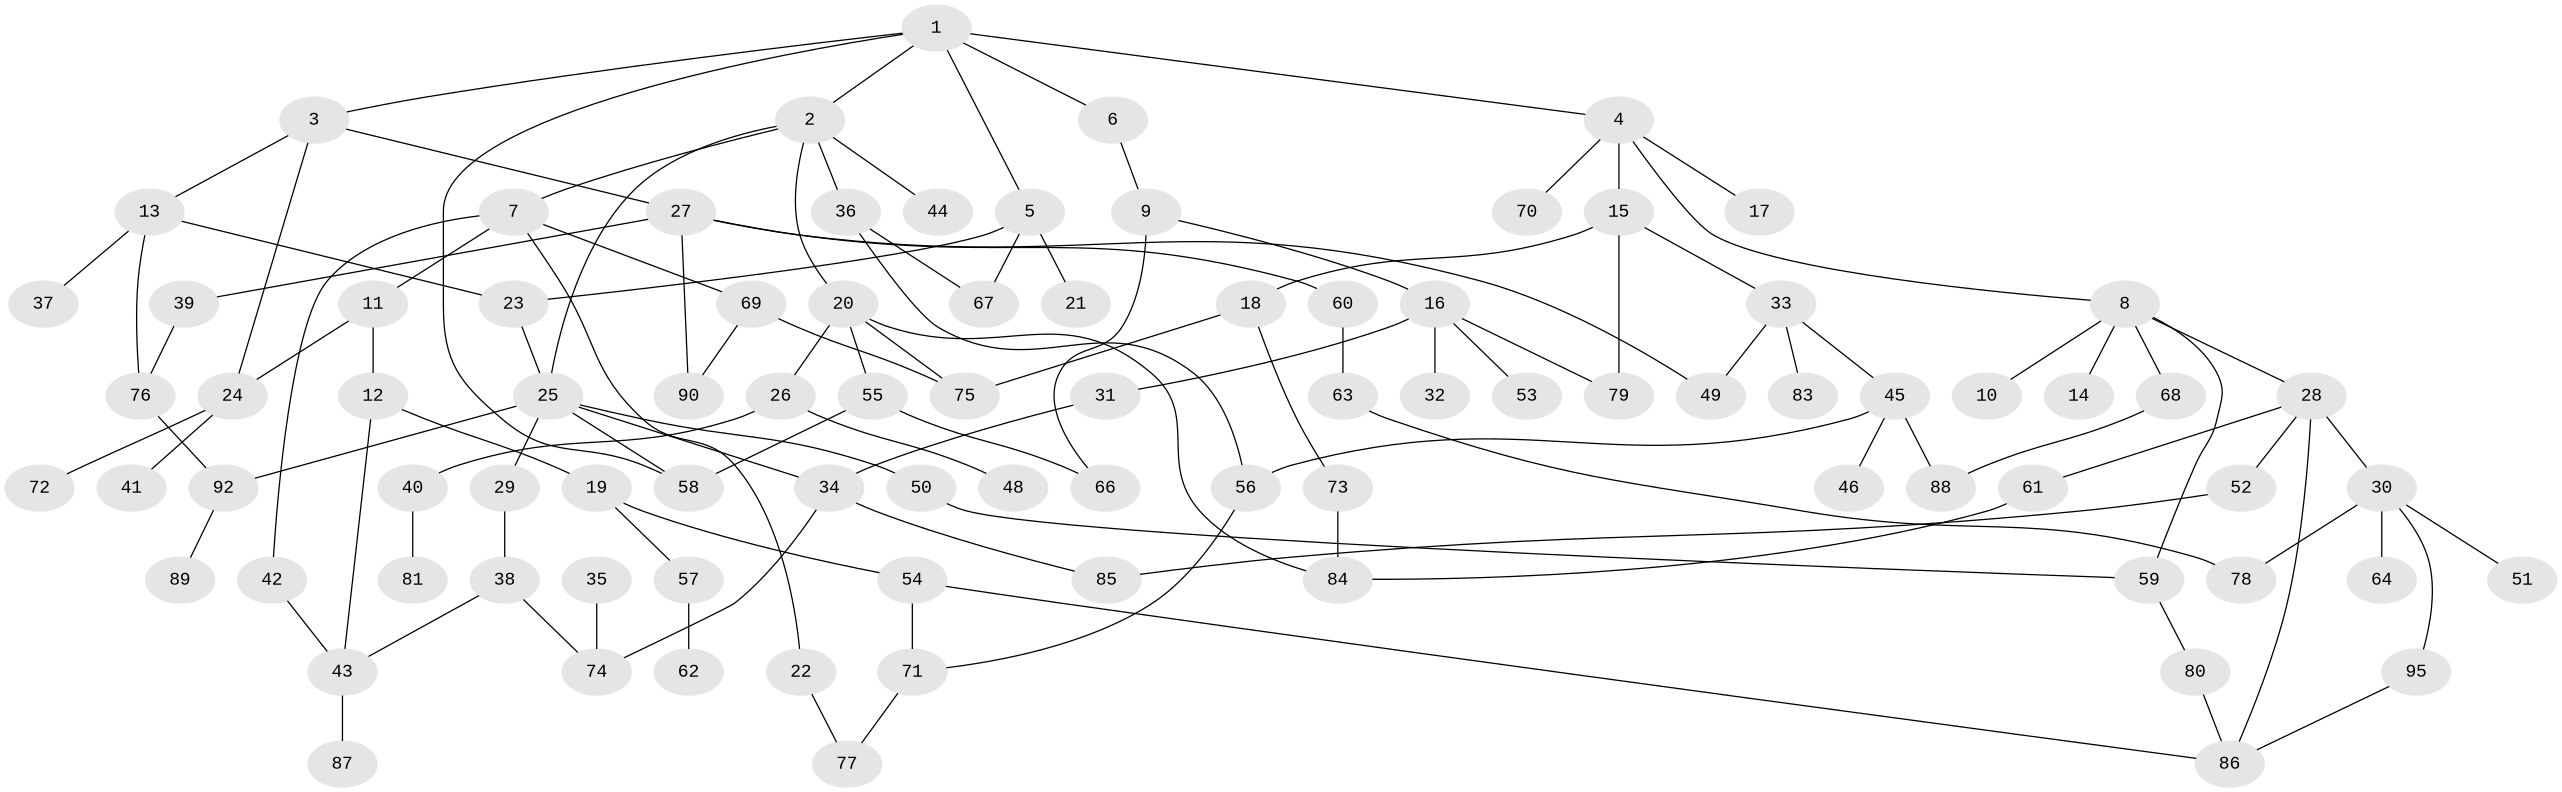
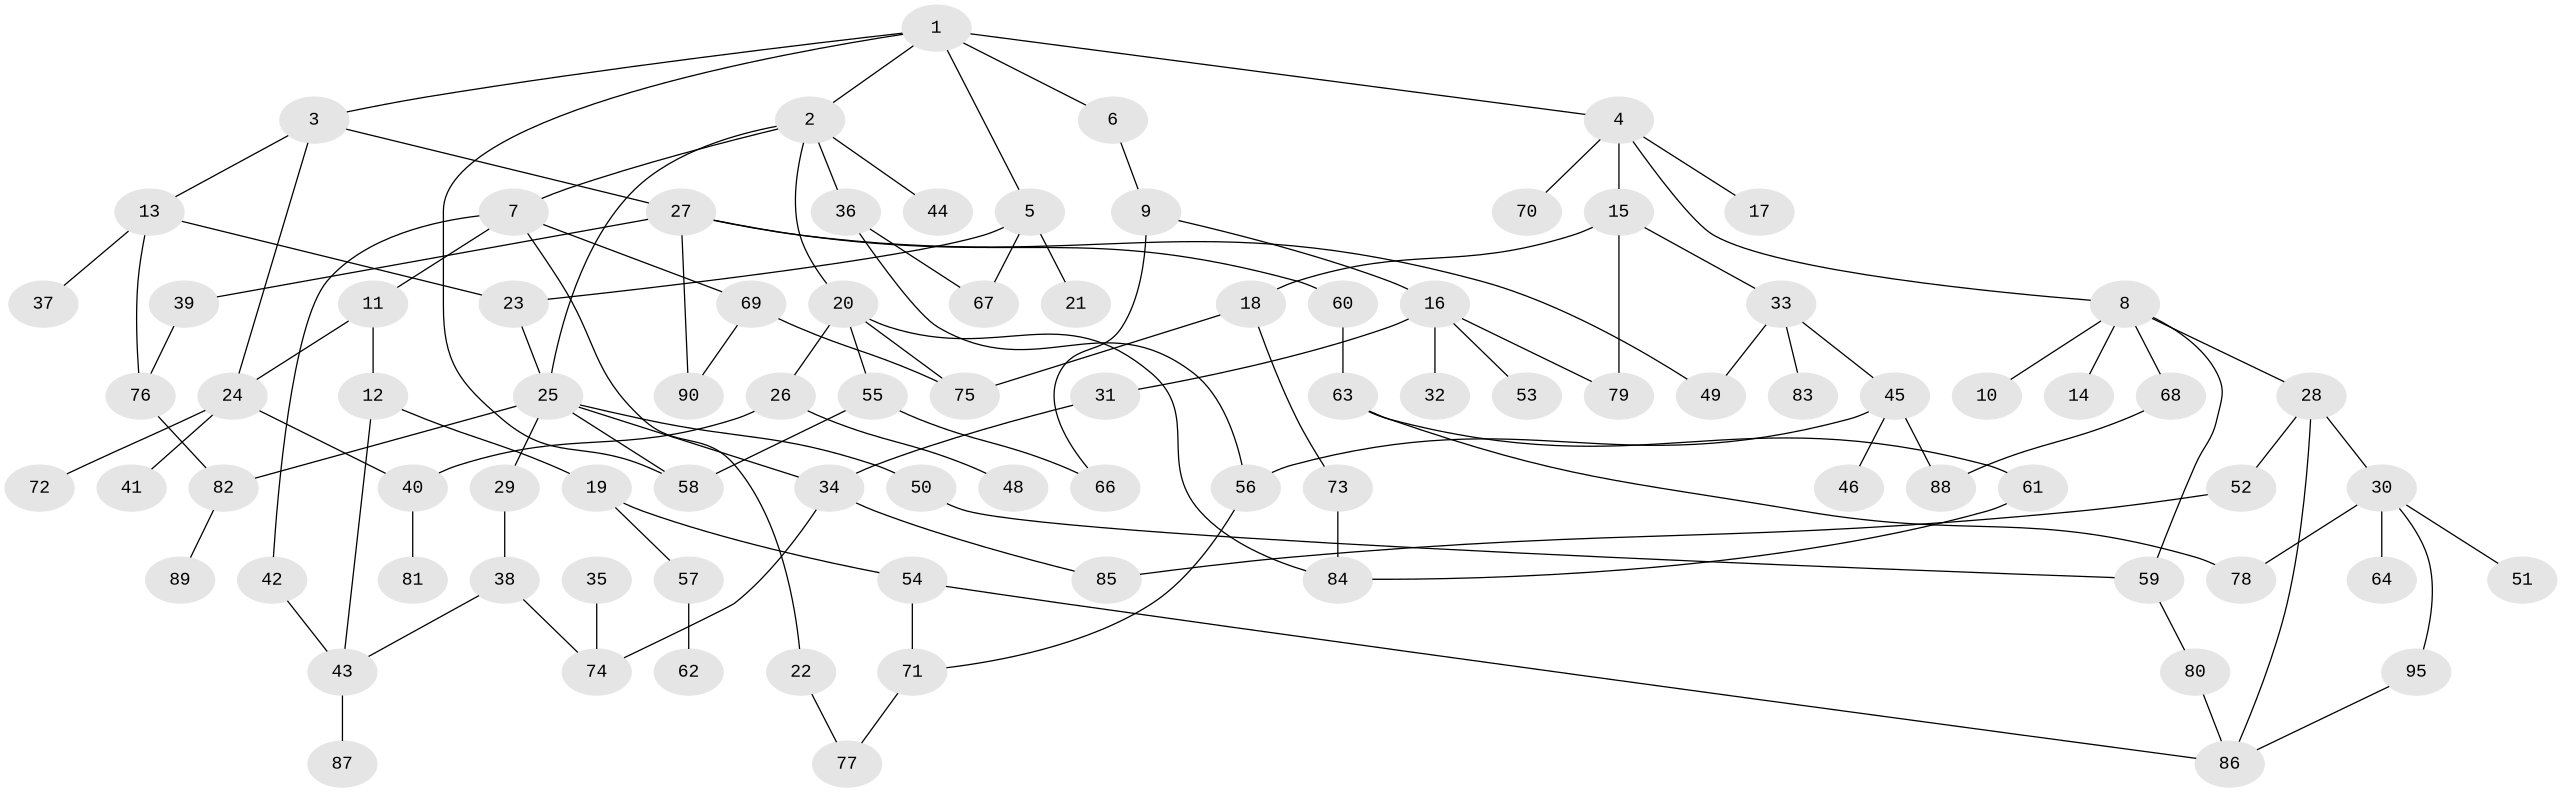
none -> (323, 442)
(2172, 442) -> (1801, 439)
(224, 488) -> (224, 488)
